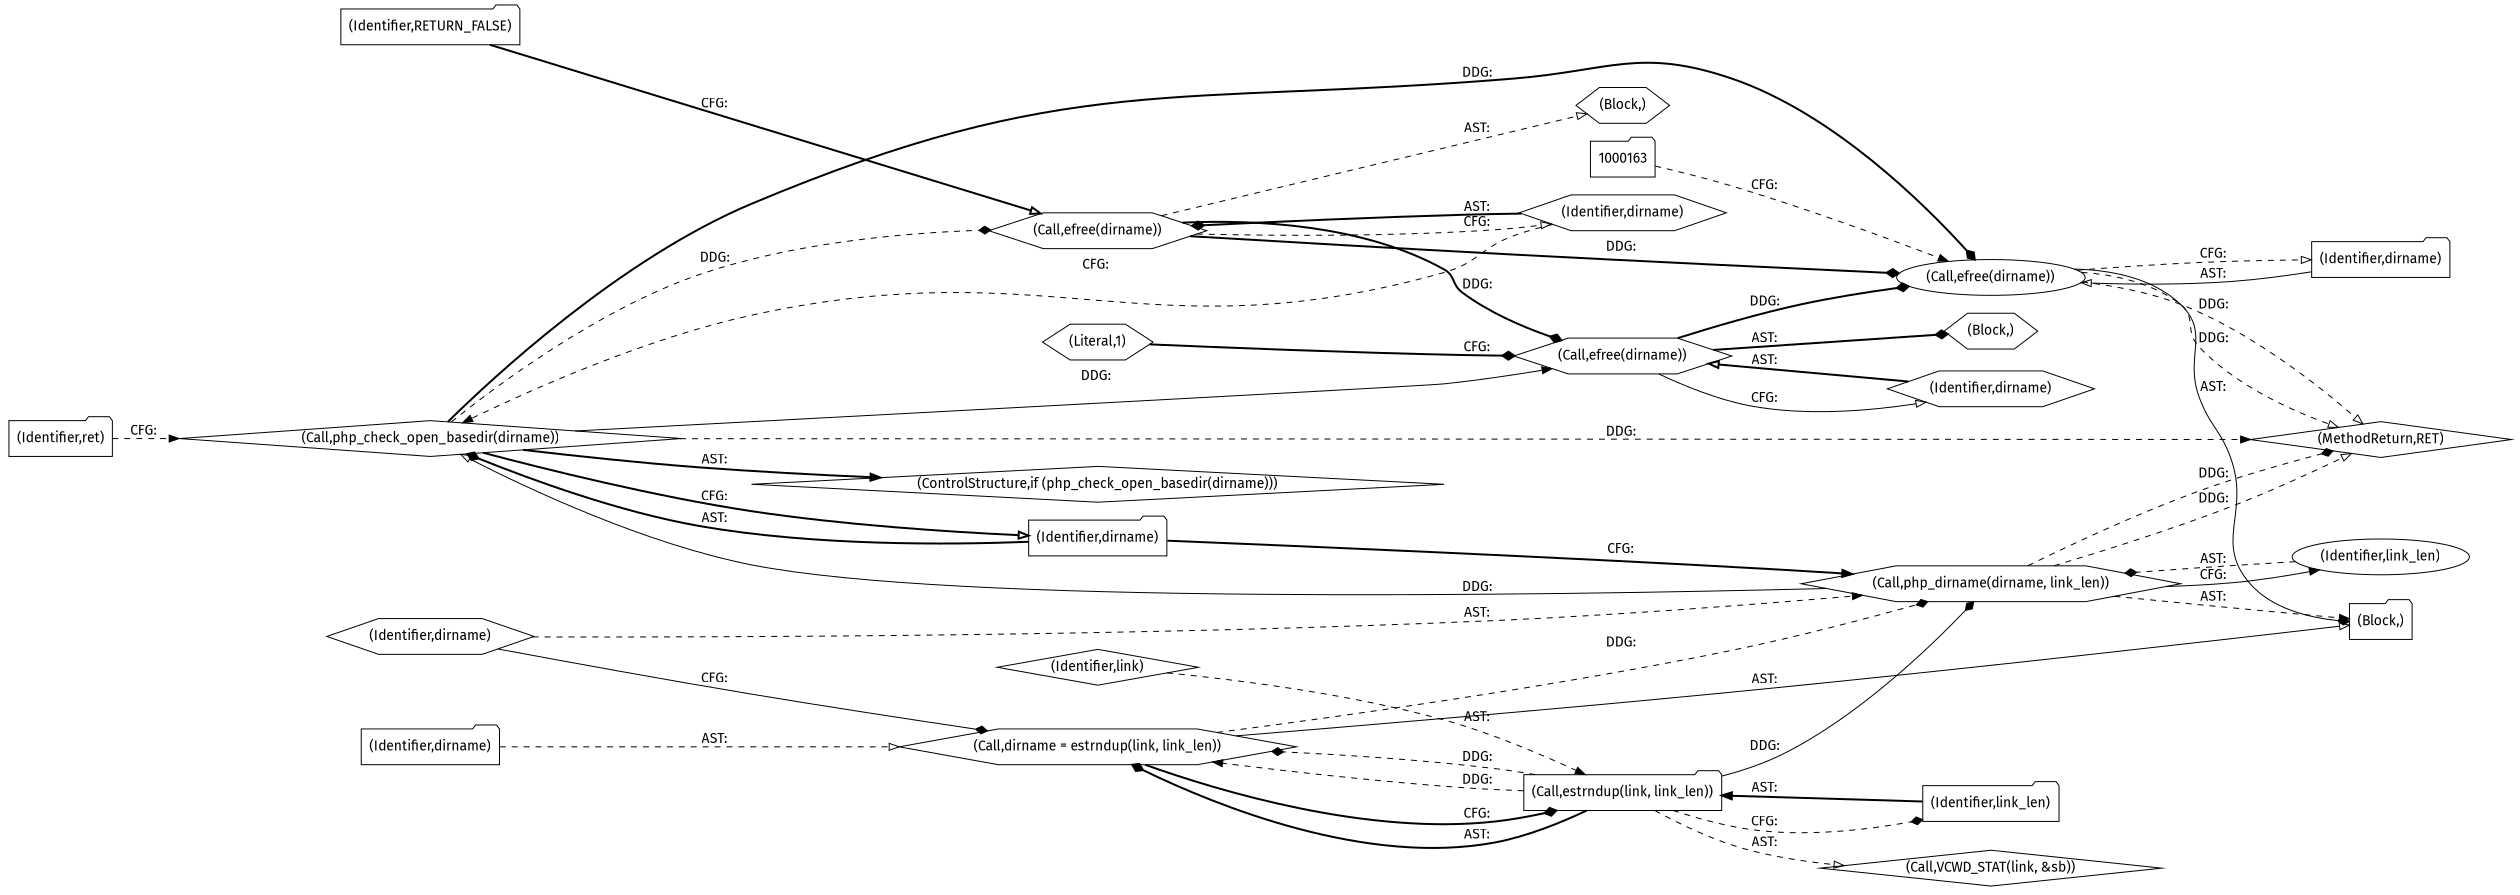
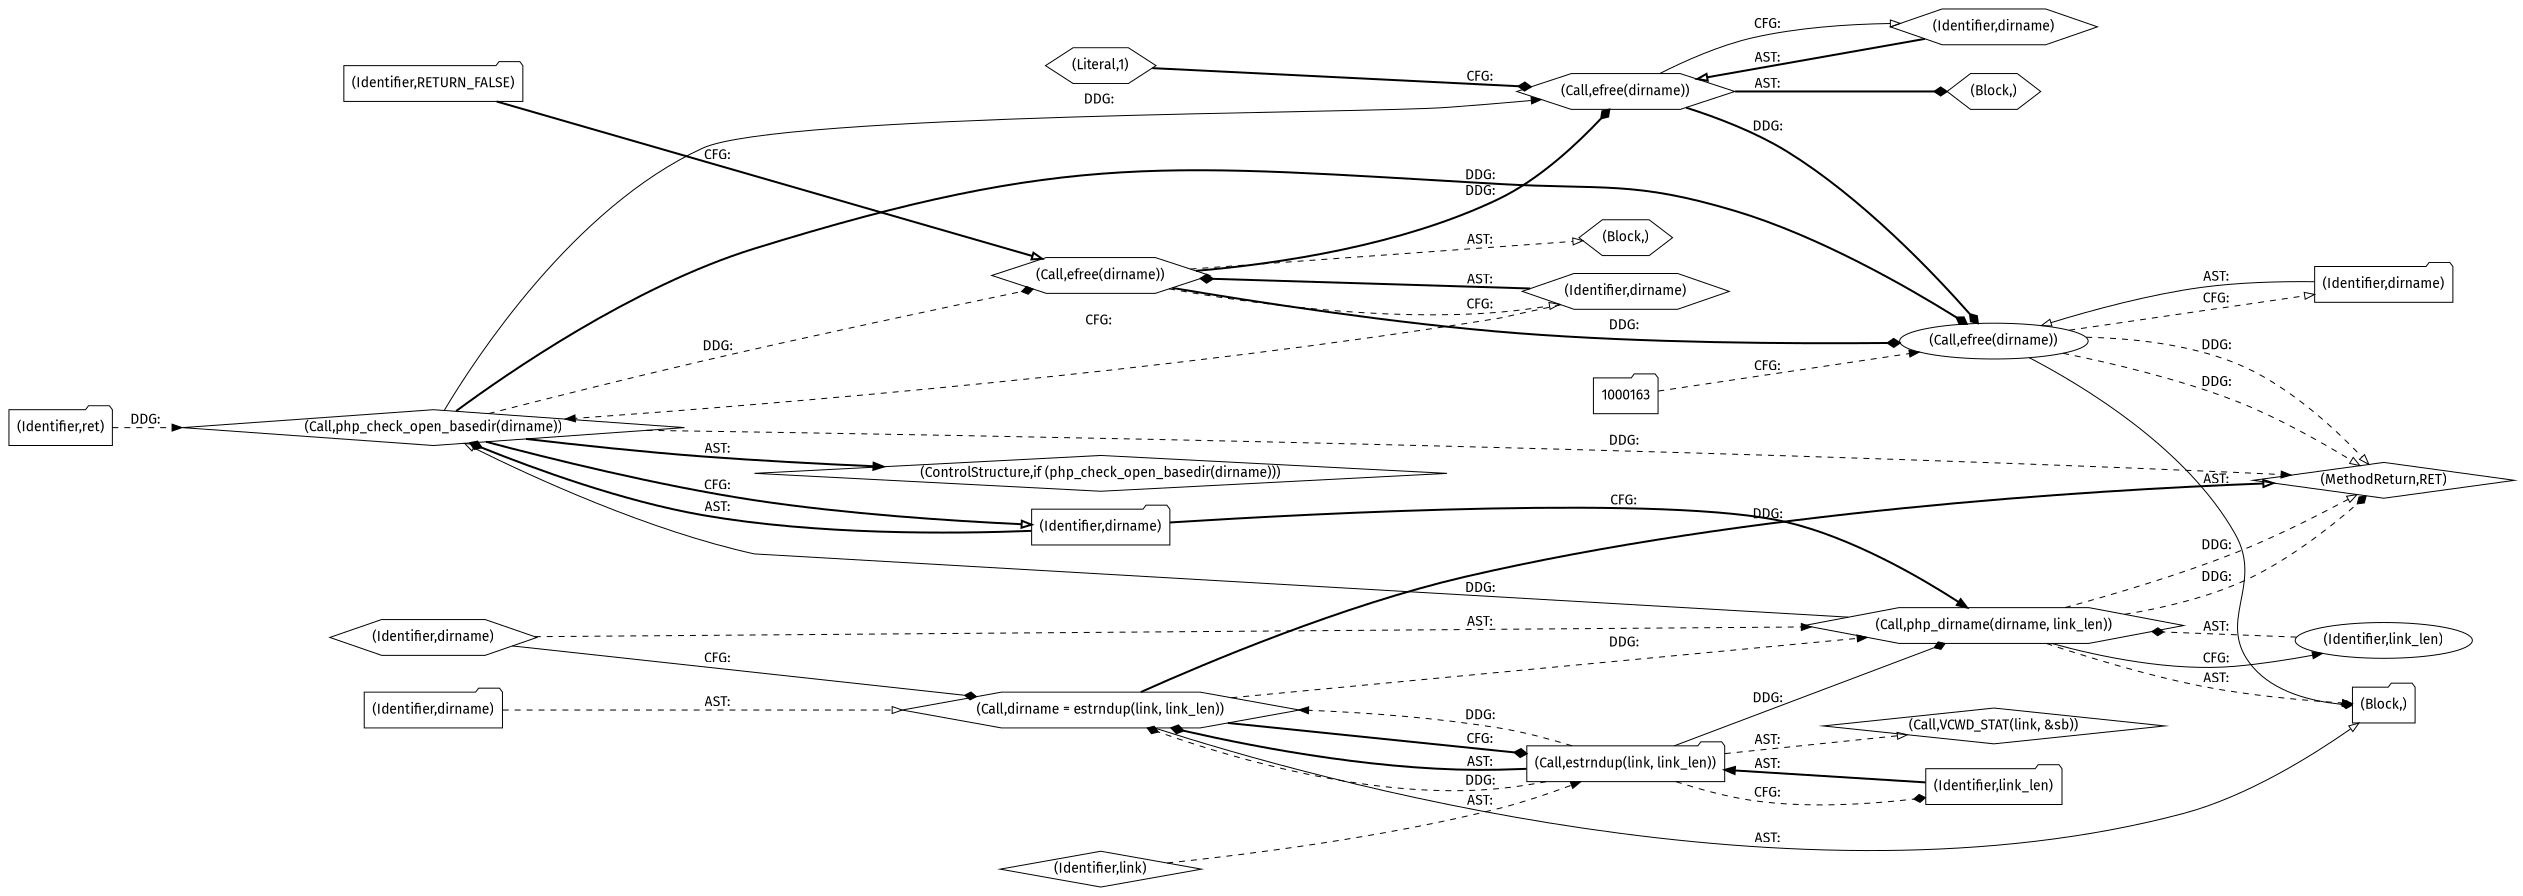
(146, 431) -> (147, 420)
none -> (1691, 535)
(1569, 681) -> (1544, 668)
